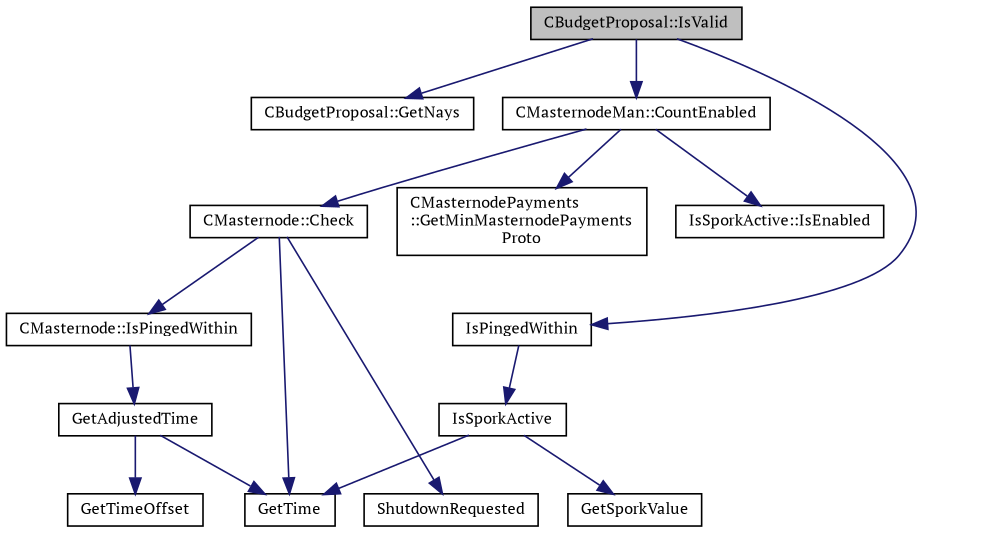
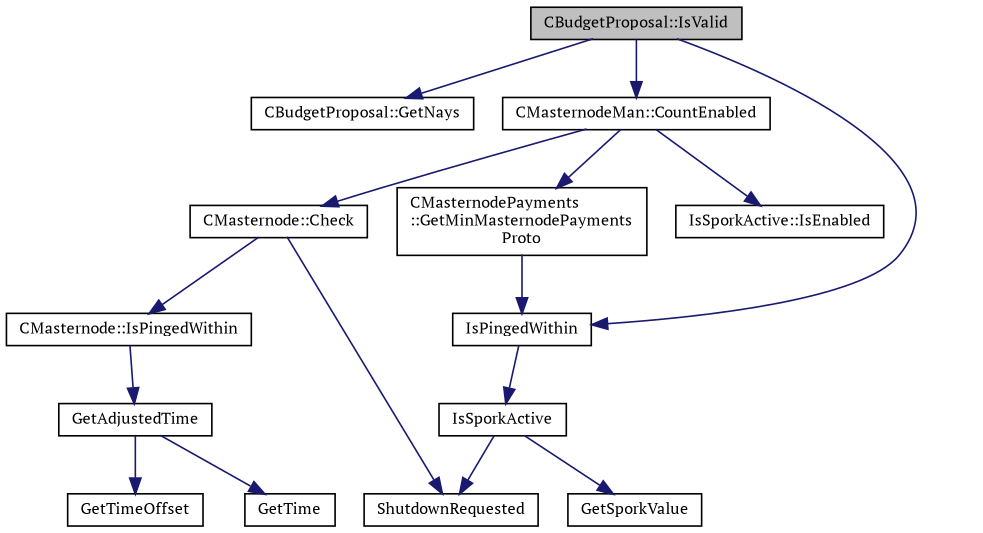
none -> (522, 276)
(284, 357) -> none
(404, 462) -> (481, 458)
